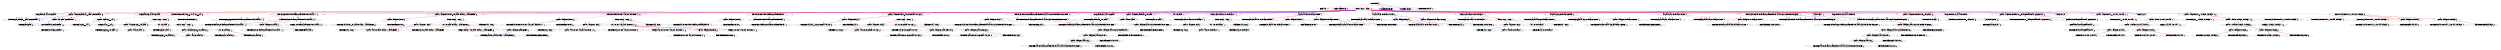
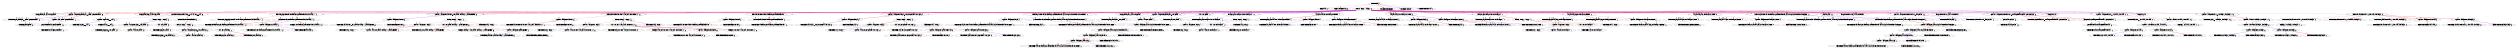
none -> (1492, 25)
